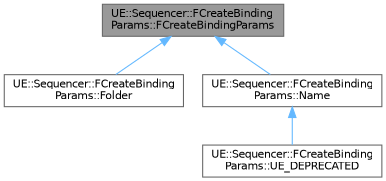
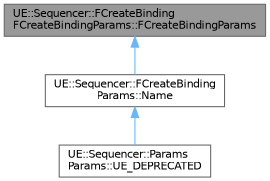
(193, 20) -> (135, 20)
(94, 91) -> none
(292, 161) -> (135, 161)
